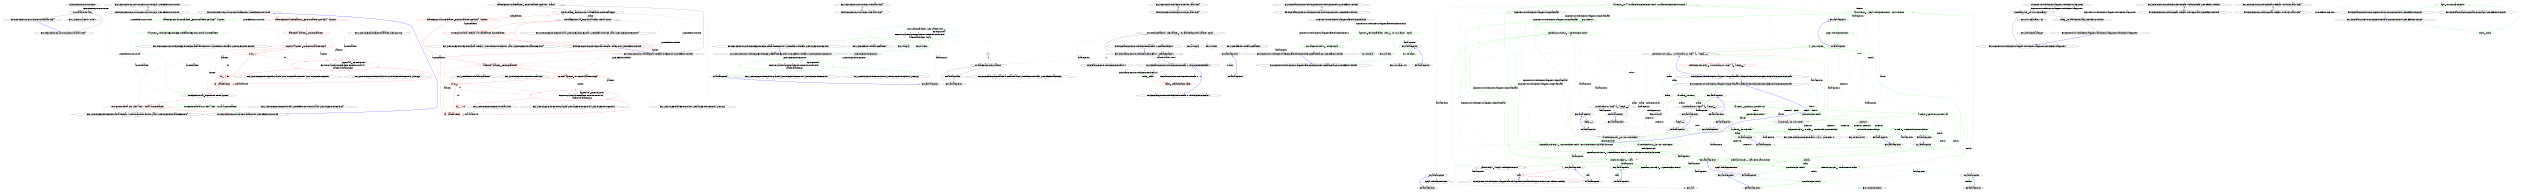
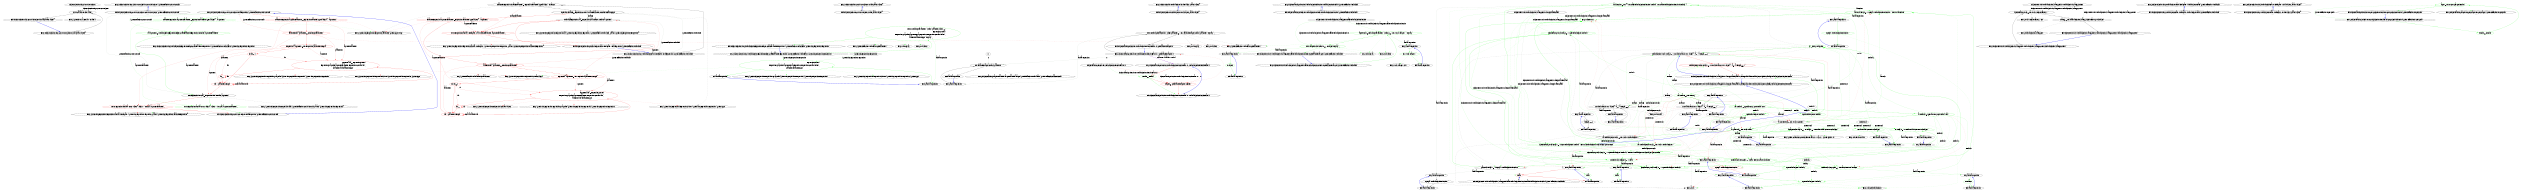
(1681, 122) -> none
